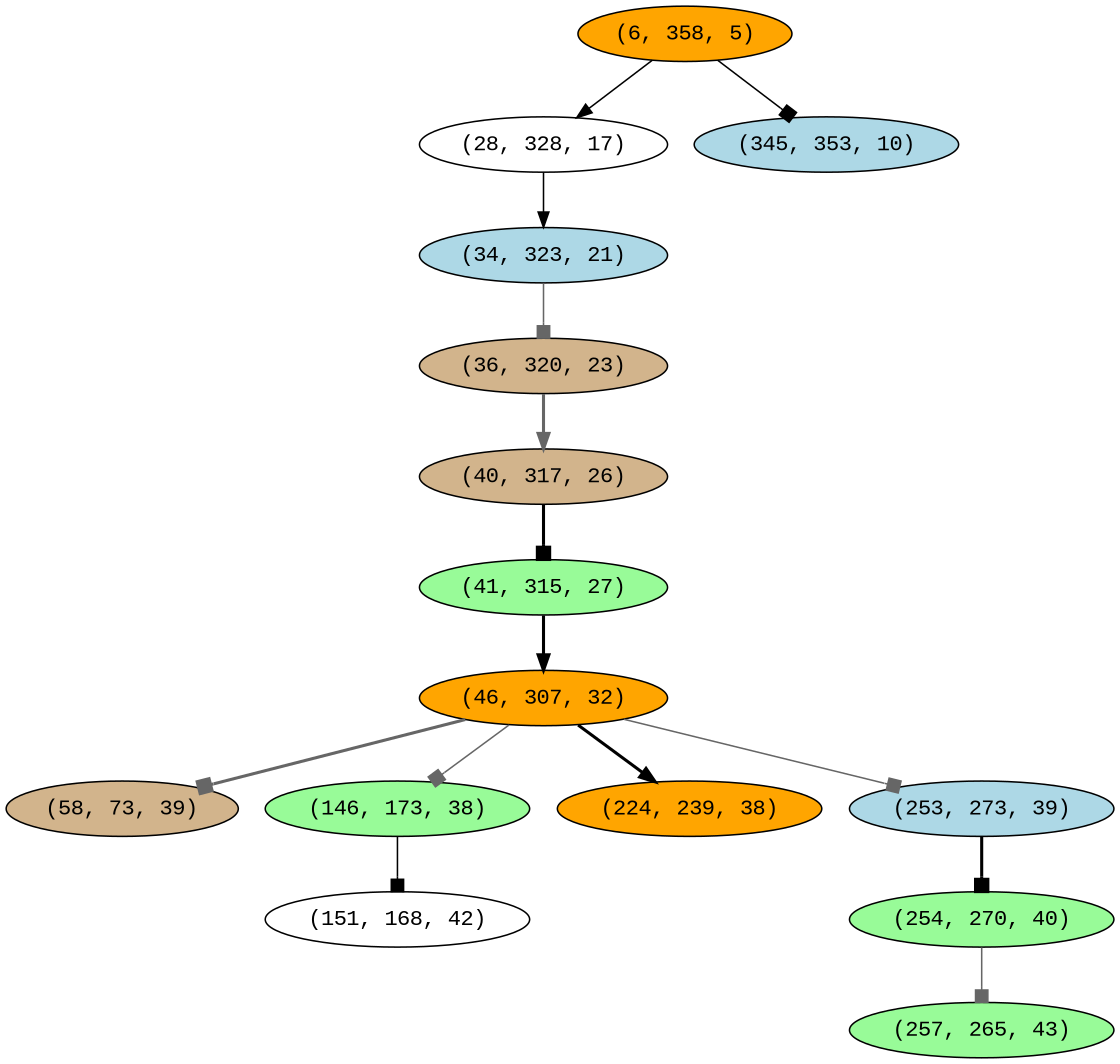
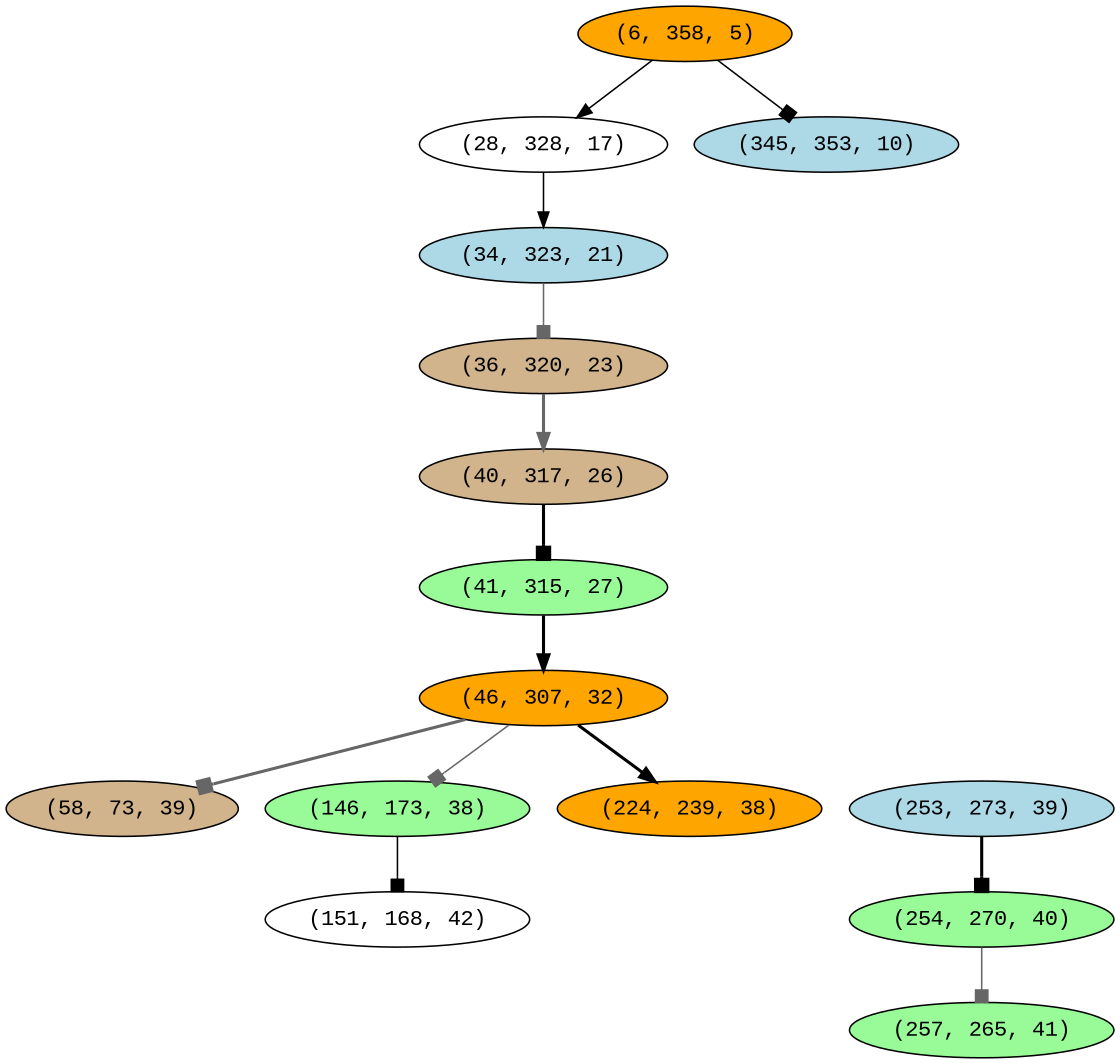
(754, 751) -> none
(982, 1030) -> (982, 1030)
